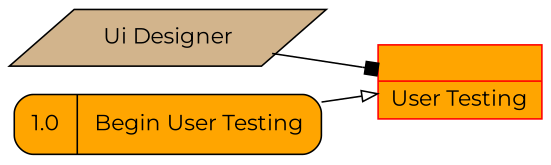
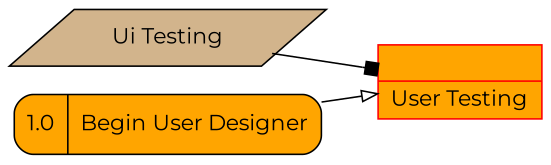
(168, 38) -> (168, 38)
(199, 124) -> (195, 124)
